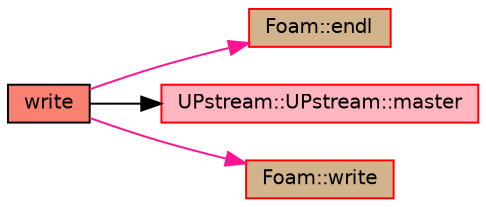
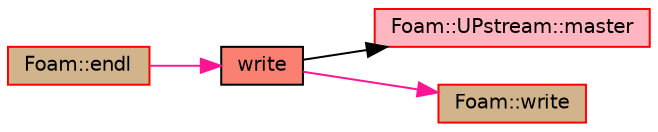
(159, 67) -> (175, 66)
(320, 104) -> (512, 28)
